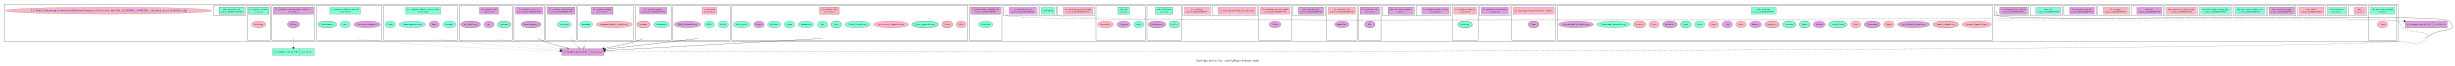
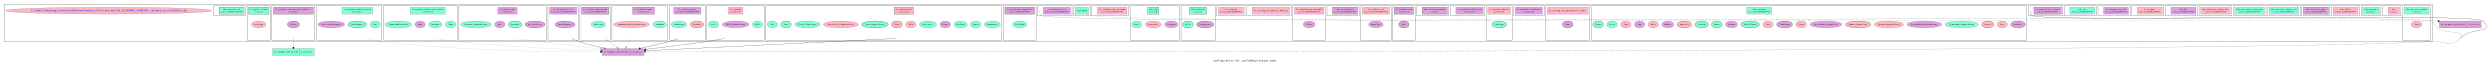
none -> (476, 24)
